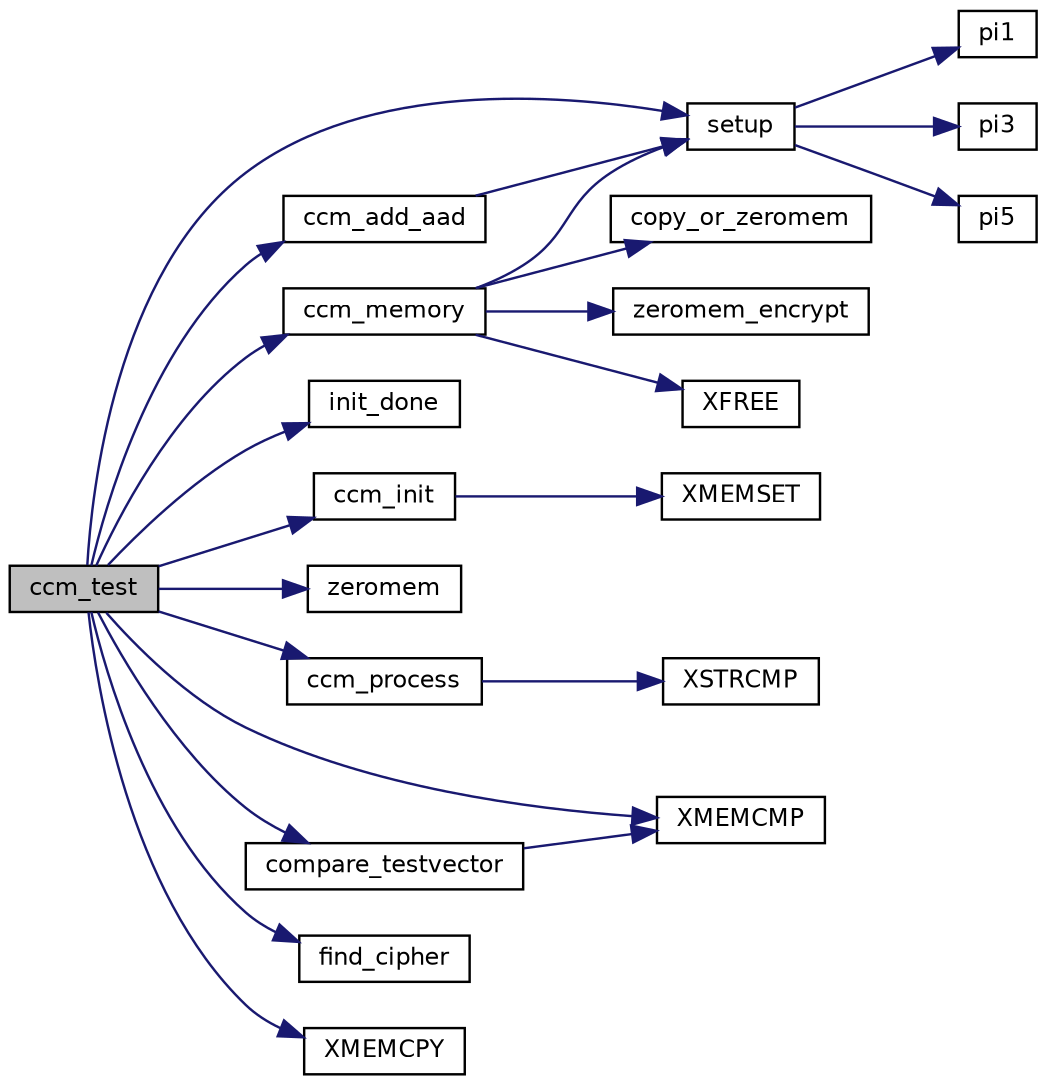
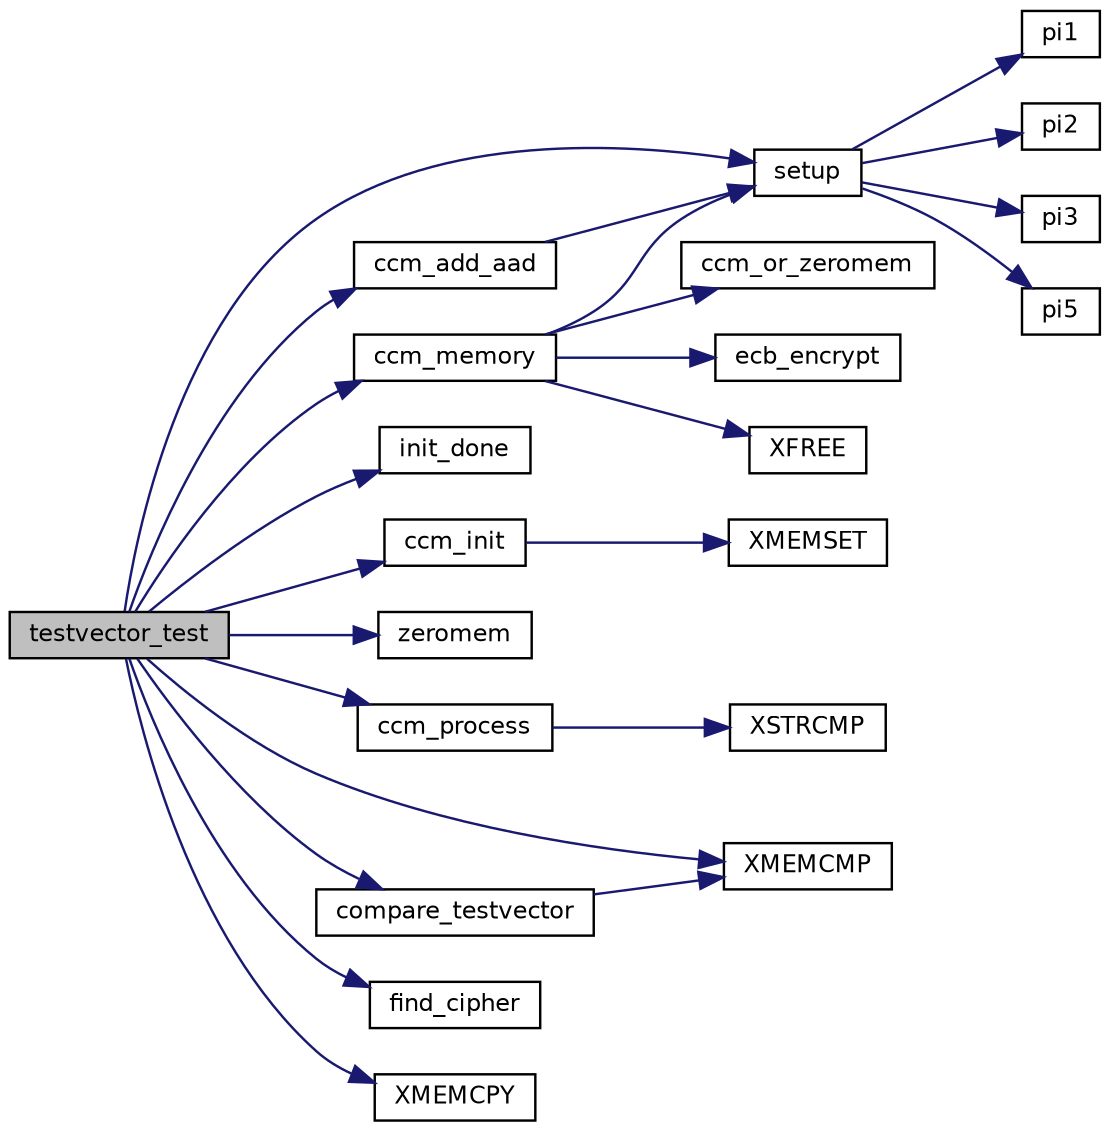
none -> (1061, 127)
(741, 219) -> (808, 265)
(741, 311) -> (808, 358)
(84, 589) -> (119, 635)
